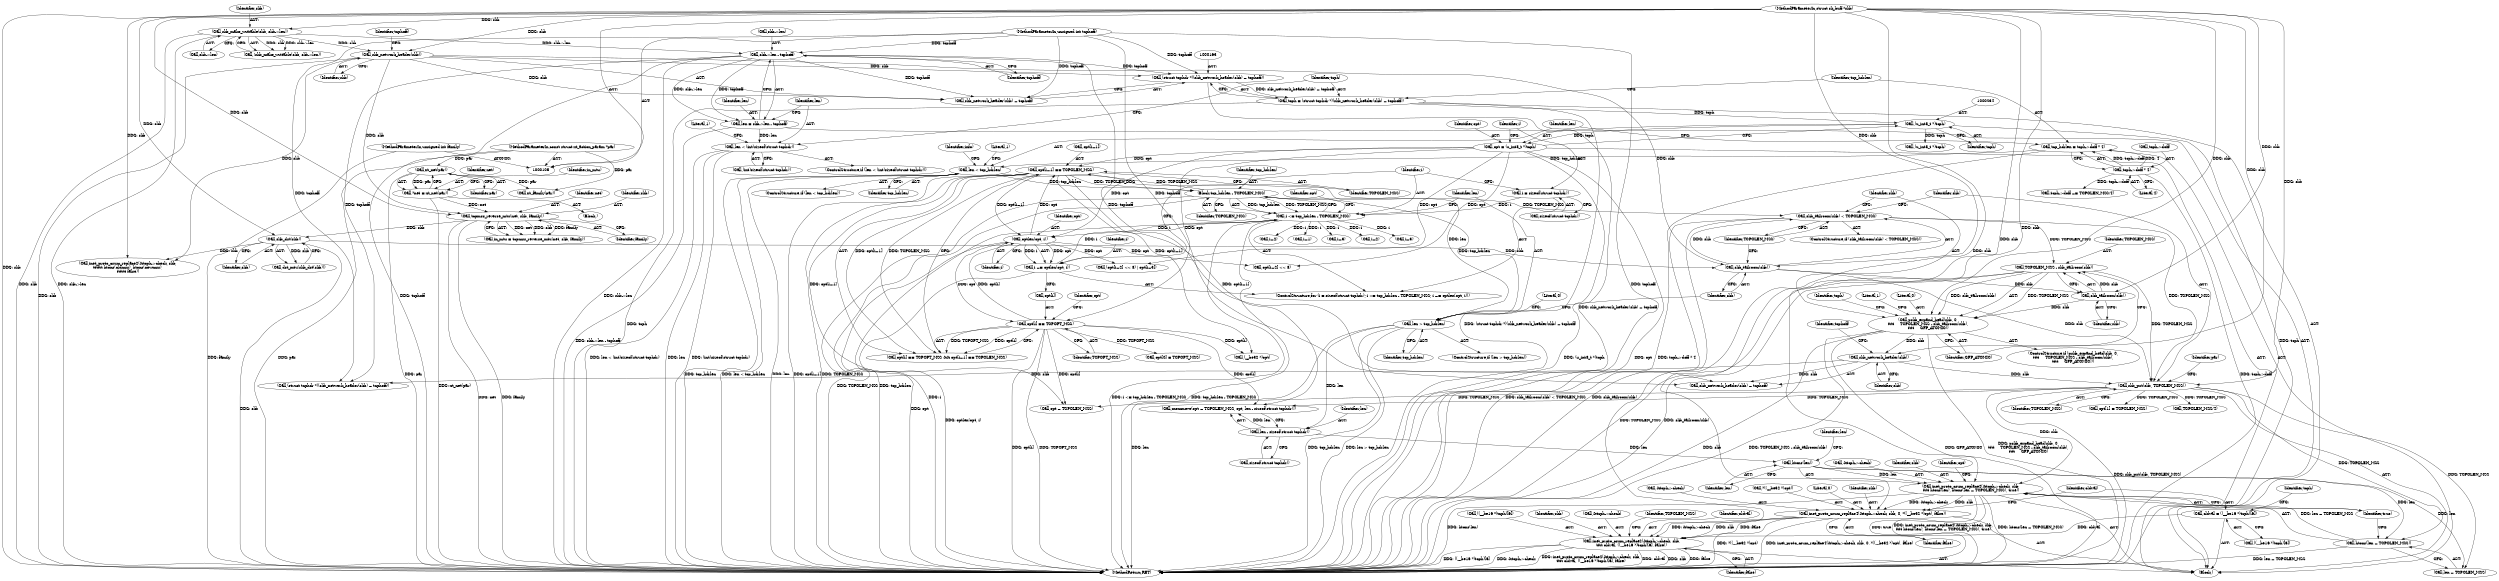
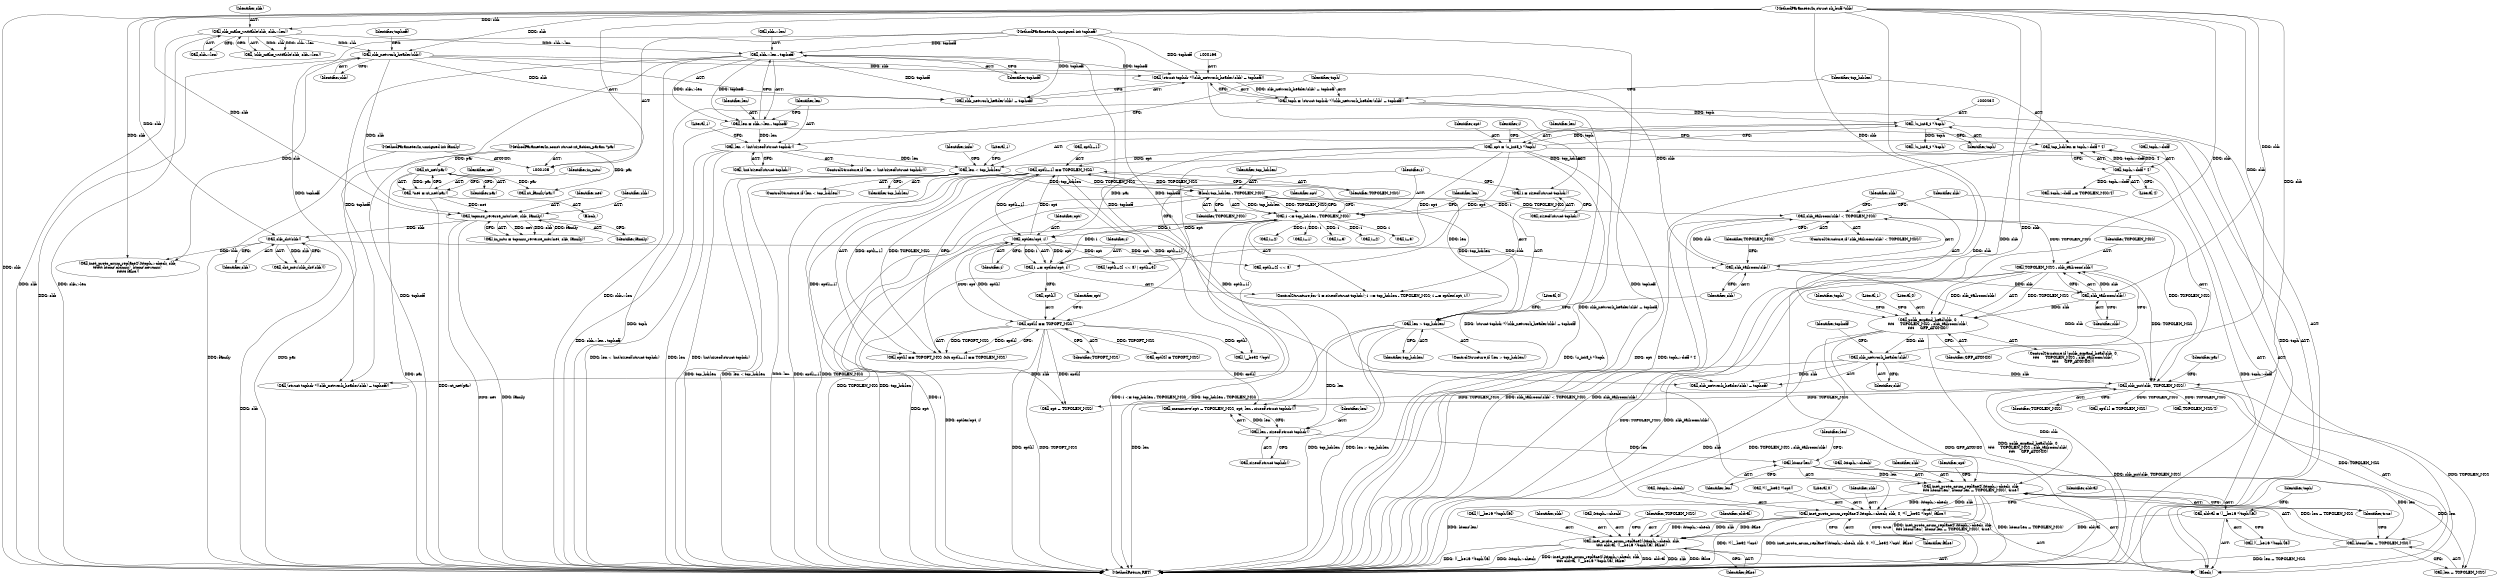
none -> (875, 158)
(1115, 182) -> (1115, 182)
(1120, 193) -> (1120, 193)
